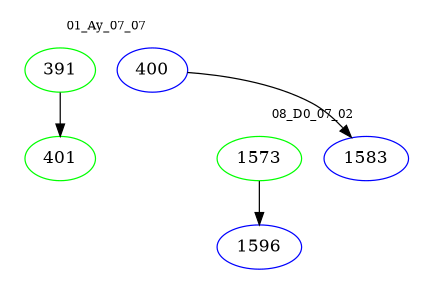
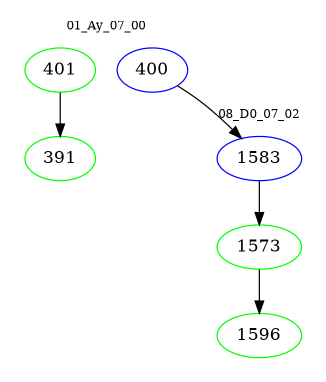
(106, 26) -> (106, 26)
(60, 108) -> (60, 108)
none -> (259, 197)
(259, 247) -> (259, 336)
